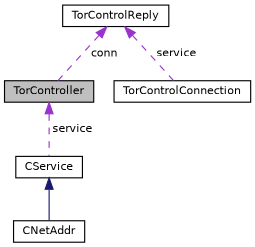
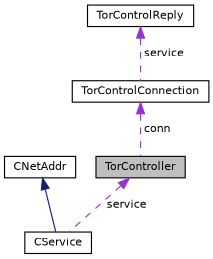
(78, 58) -> (141, 135)
(49, 205) -> (51, 211)
